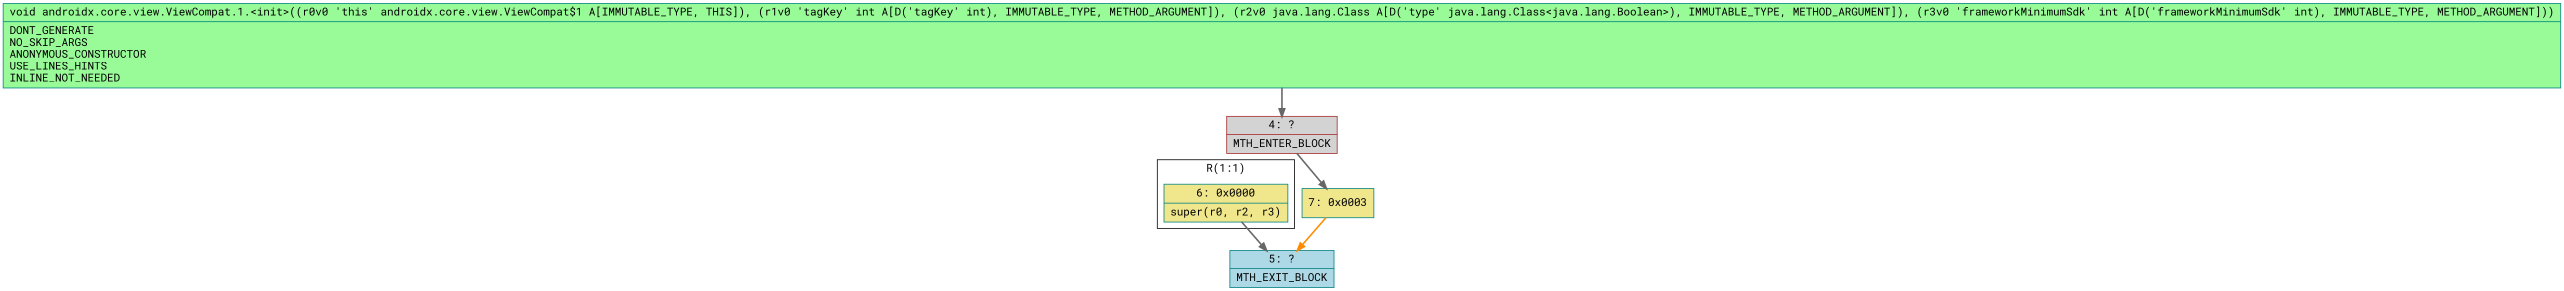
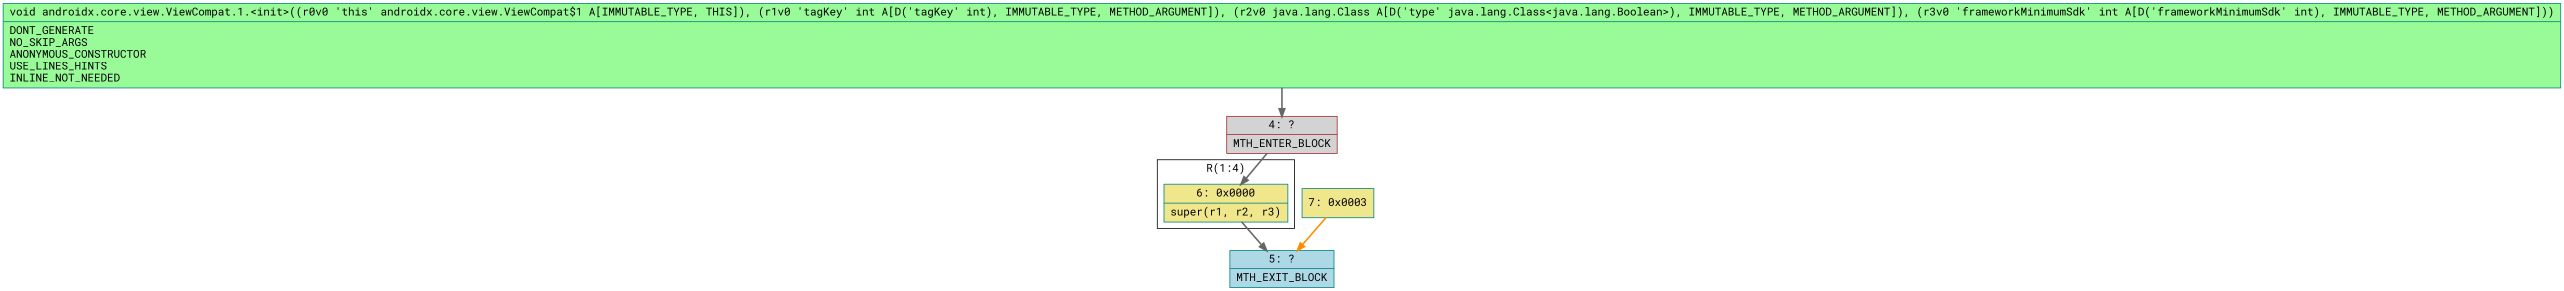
(1309, 168) -> (1257, 166)
(1226, 169) -> (1226, 169)
(1226, 212) -> (1226, 212)
